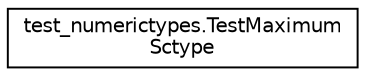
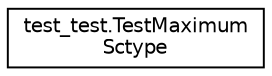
(183, 38) -> (136, 38)
